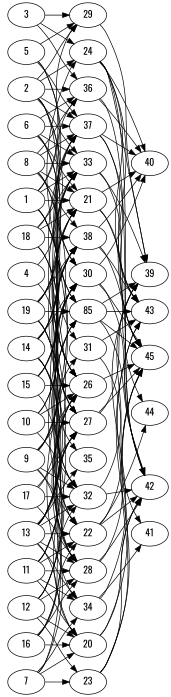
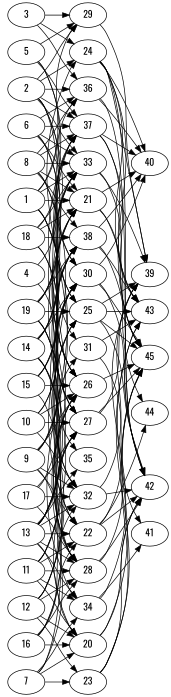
(88, 311) -> (88, 311)
